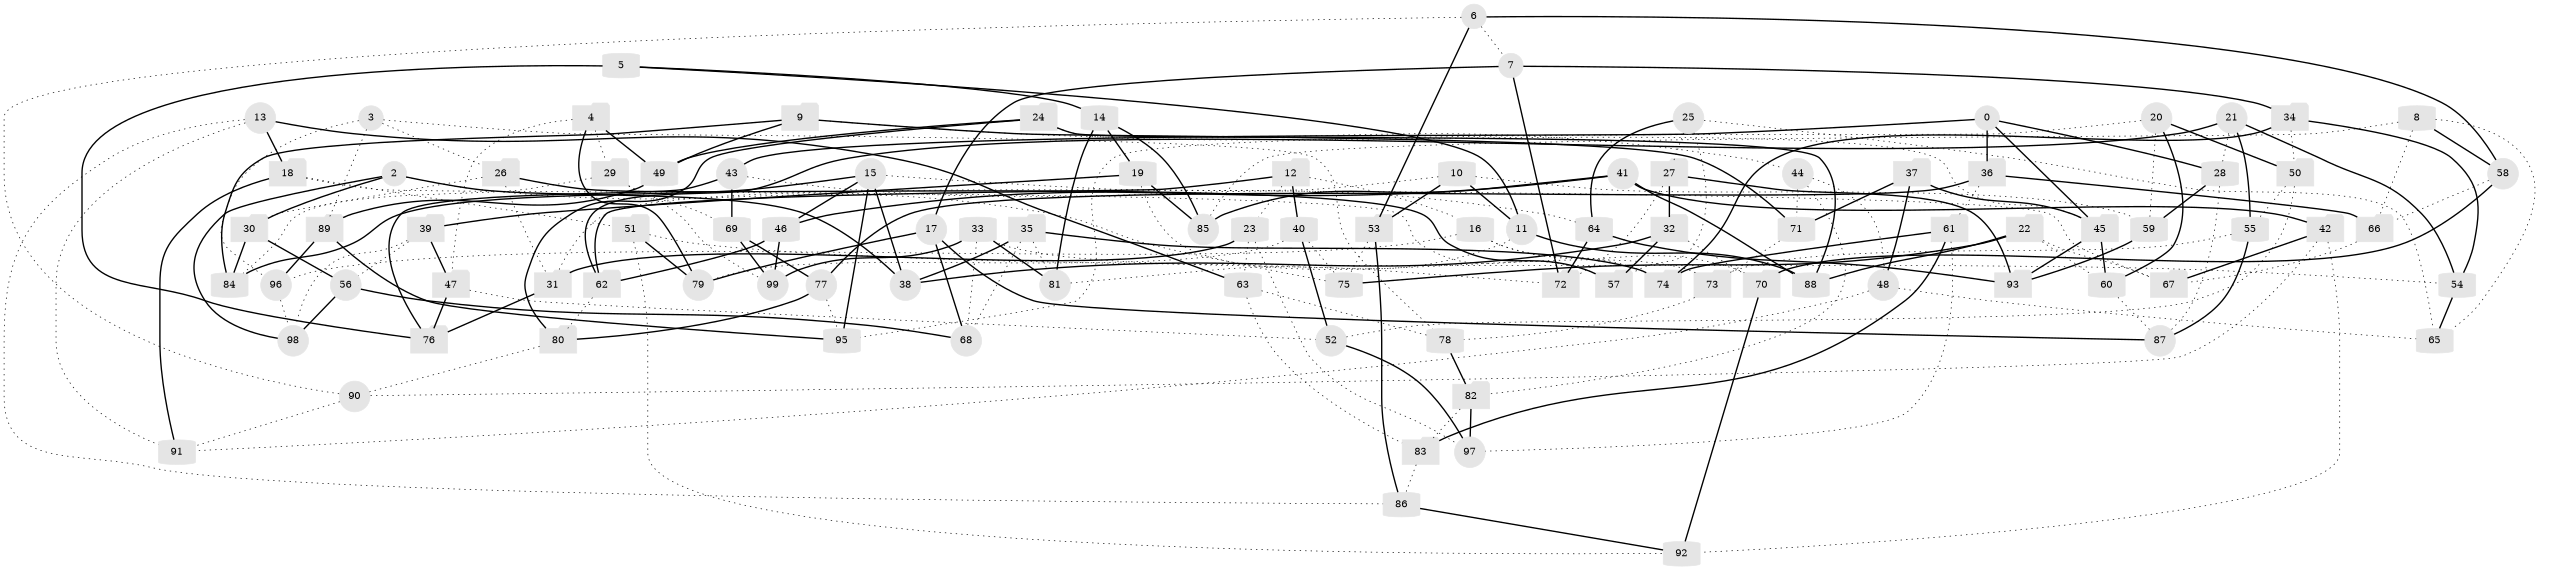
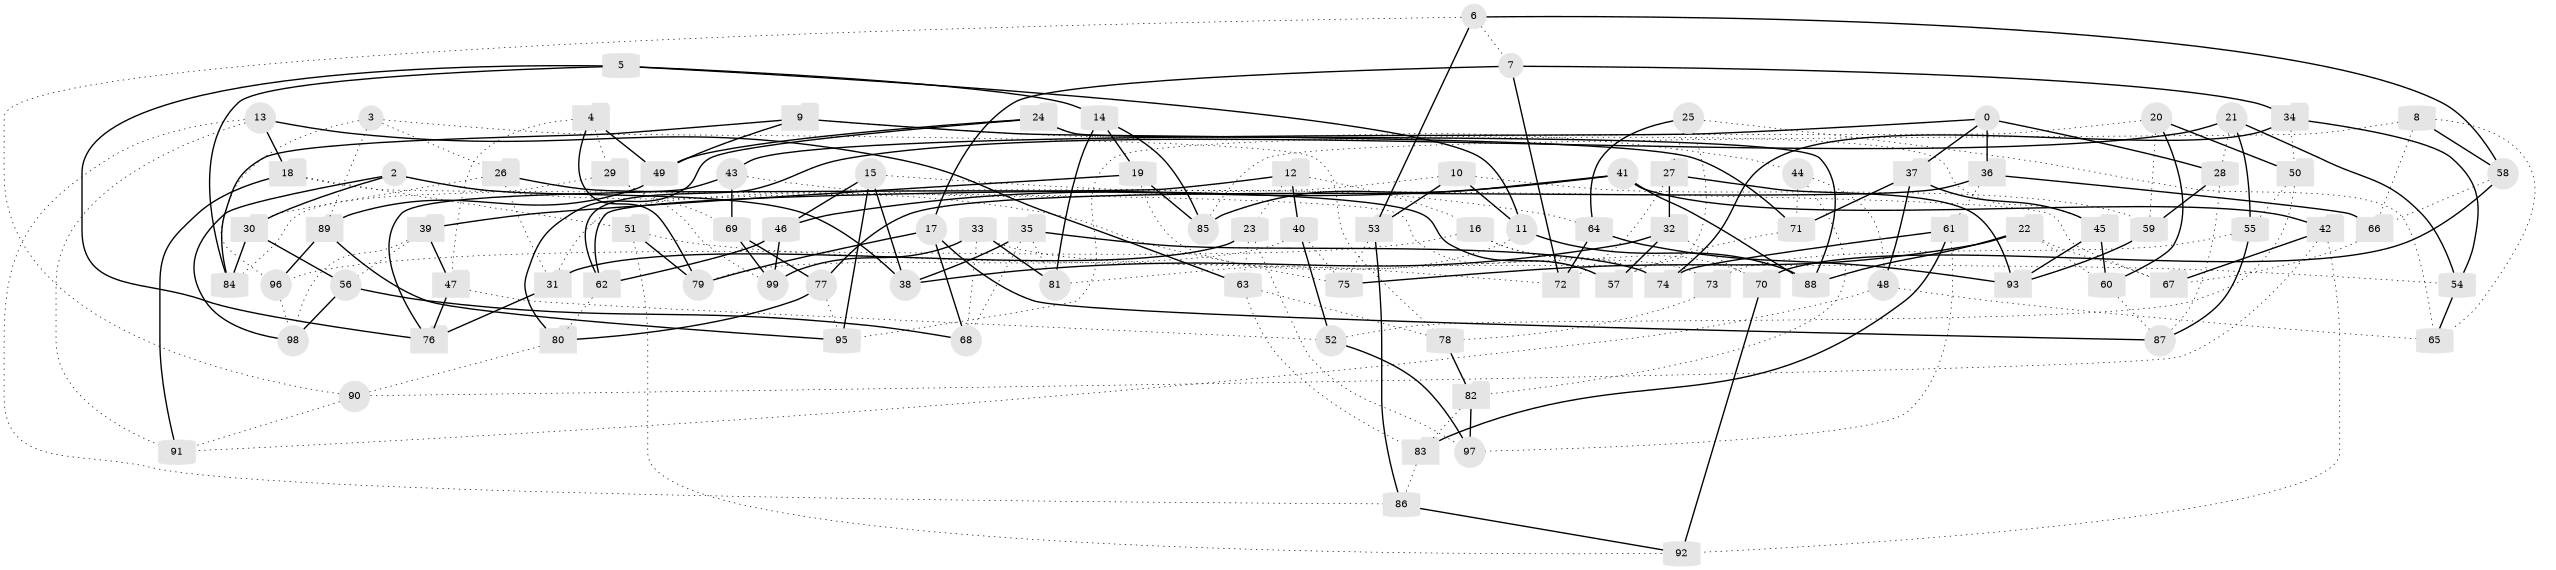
(2042, 172) -> (1954, 143)
(390, 218) -> (330, 83)
(1765, 250) -> (1715, 246)
